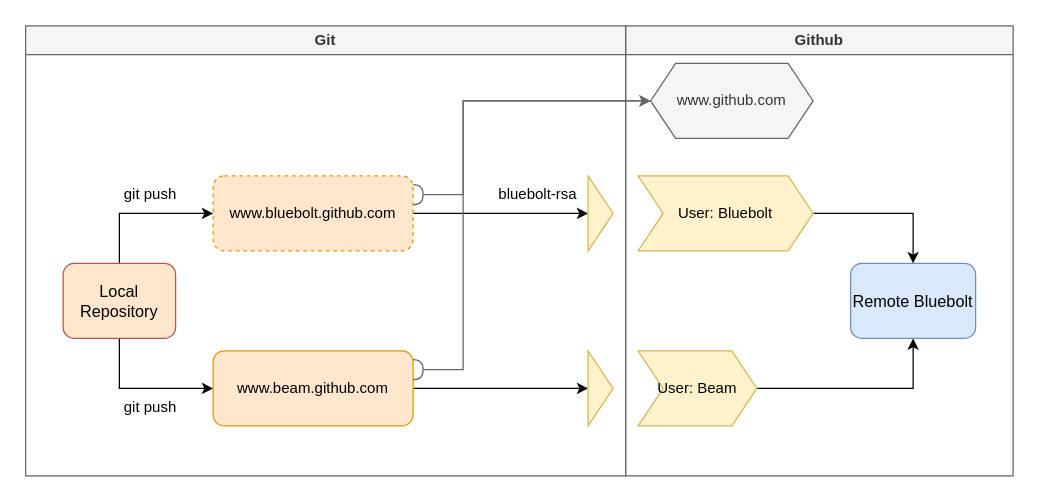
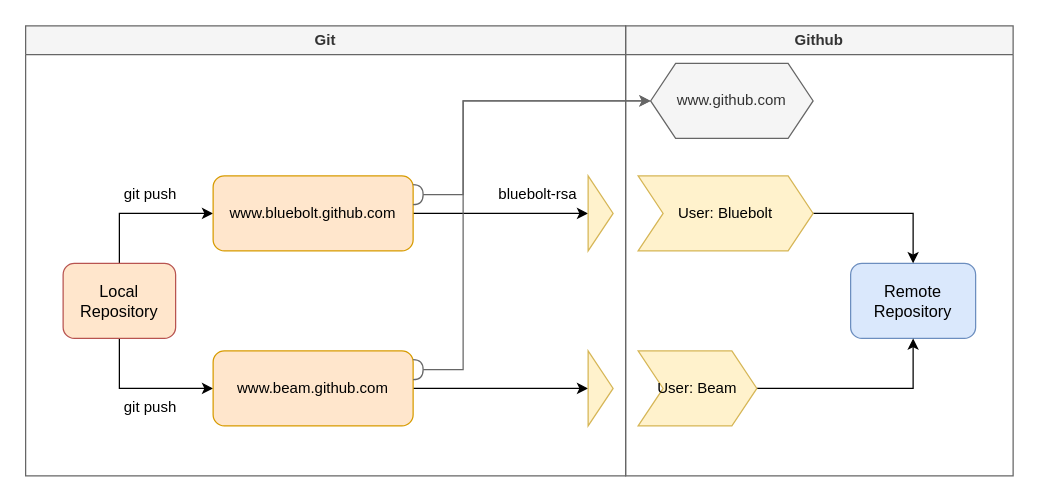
(313, 213) -> (313, 213)
(913, 301) -> (913, 301)
